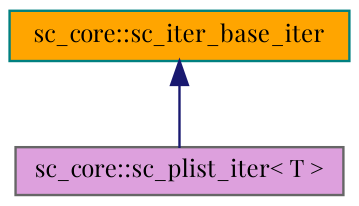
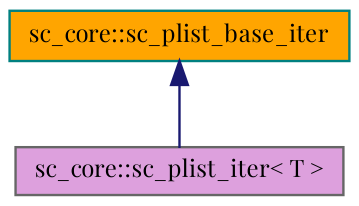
(179, 36) -> (179, 36)
